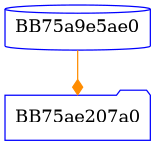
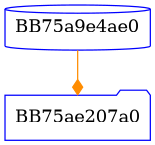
(78, 28) -> (78, 28)
